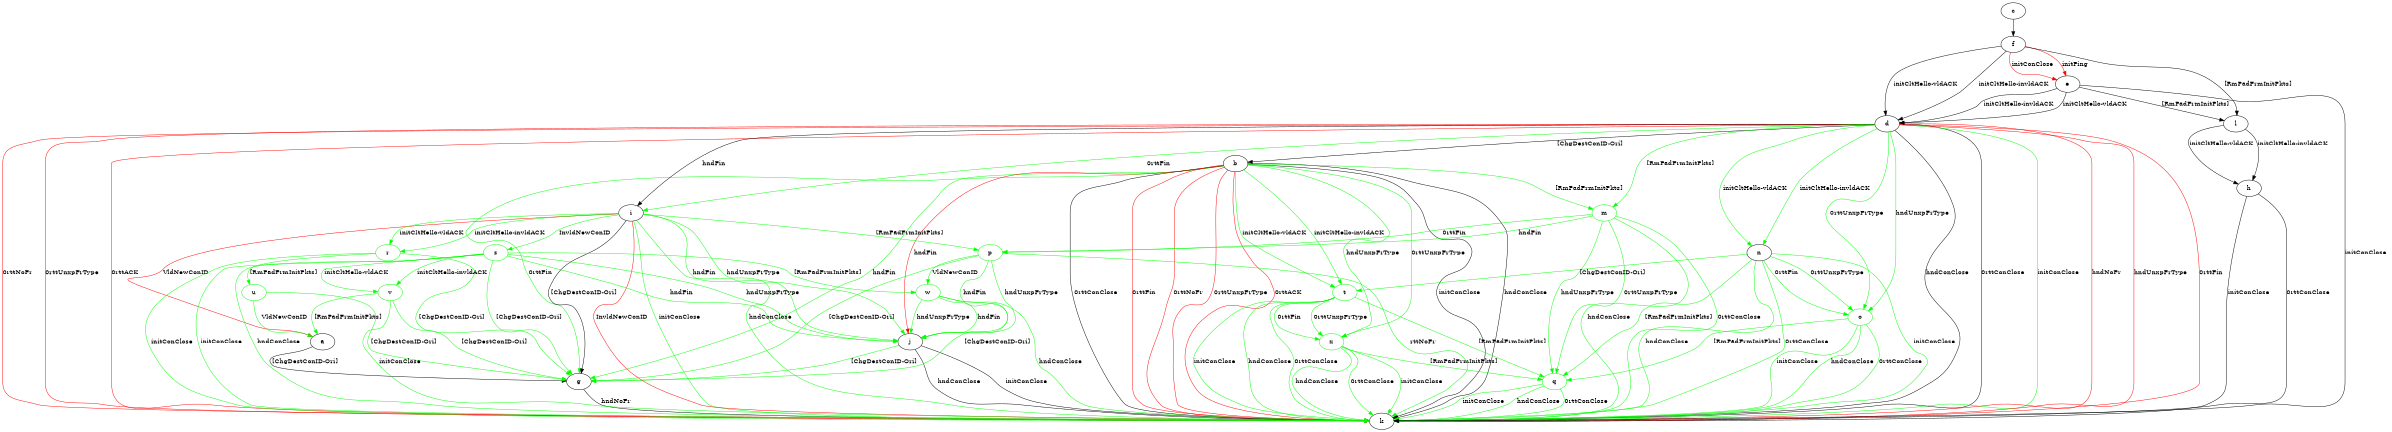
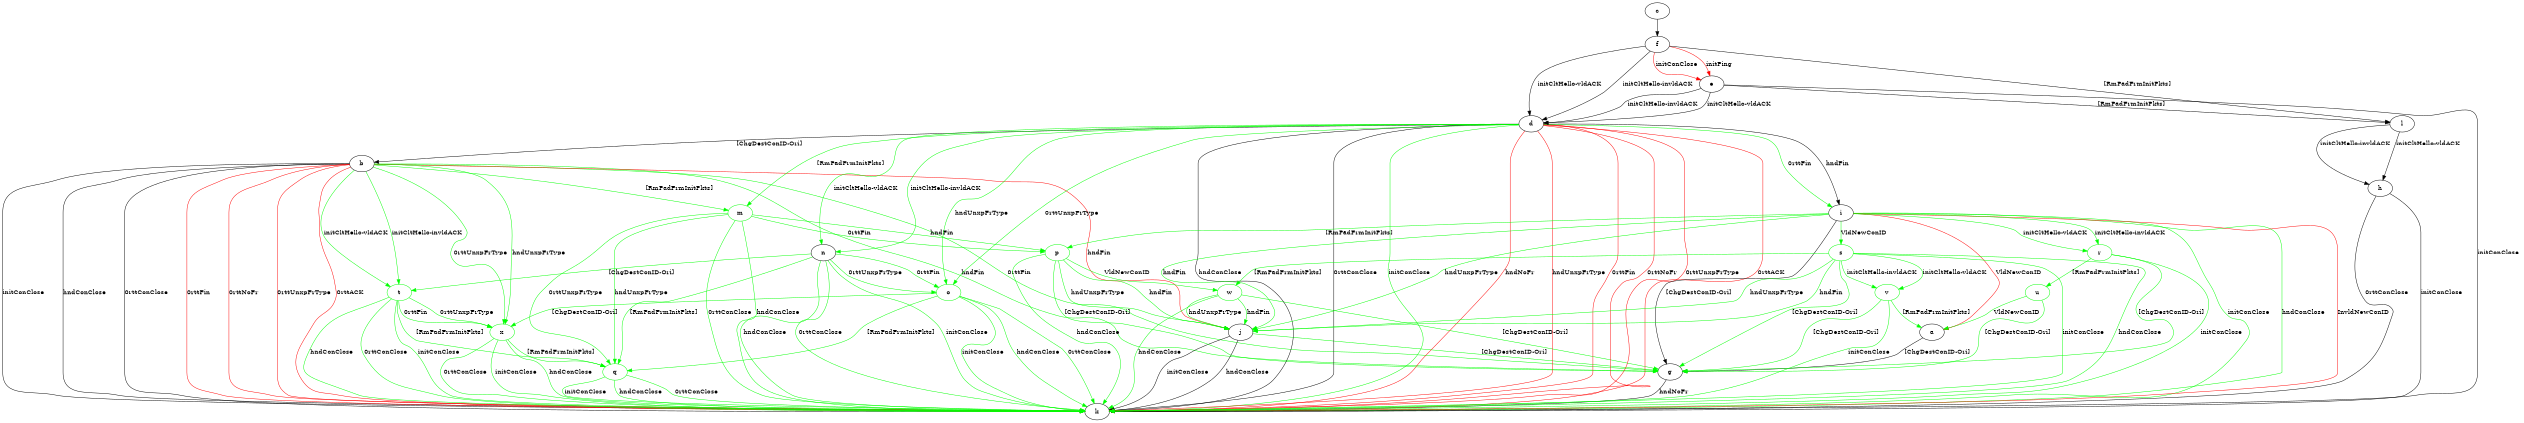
(586, 233) -> (1865, 233)
none -> (724, 300)
(1424, 342) -> (1099, 332)
